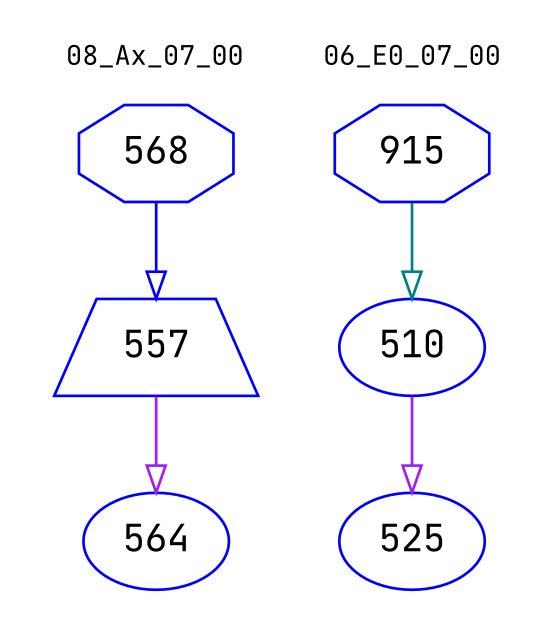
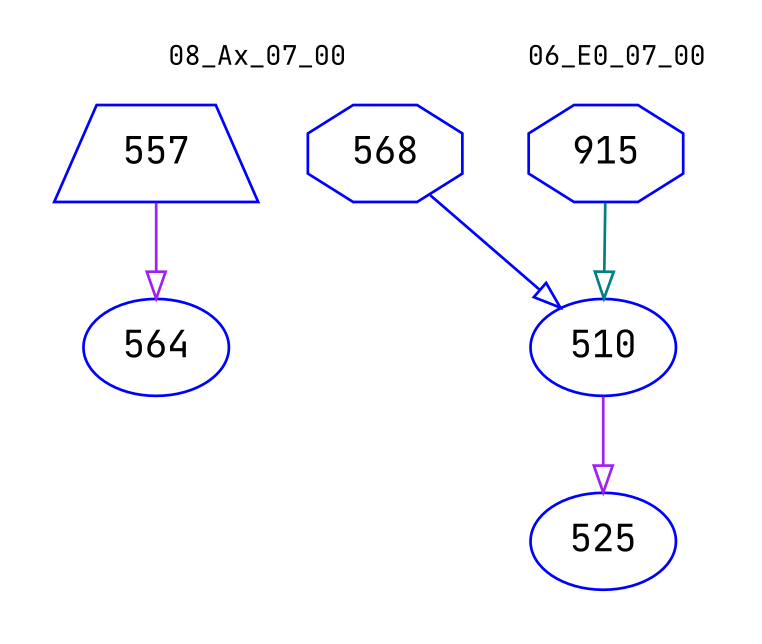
(156, 237) -> (469, 228)
